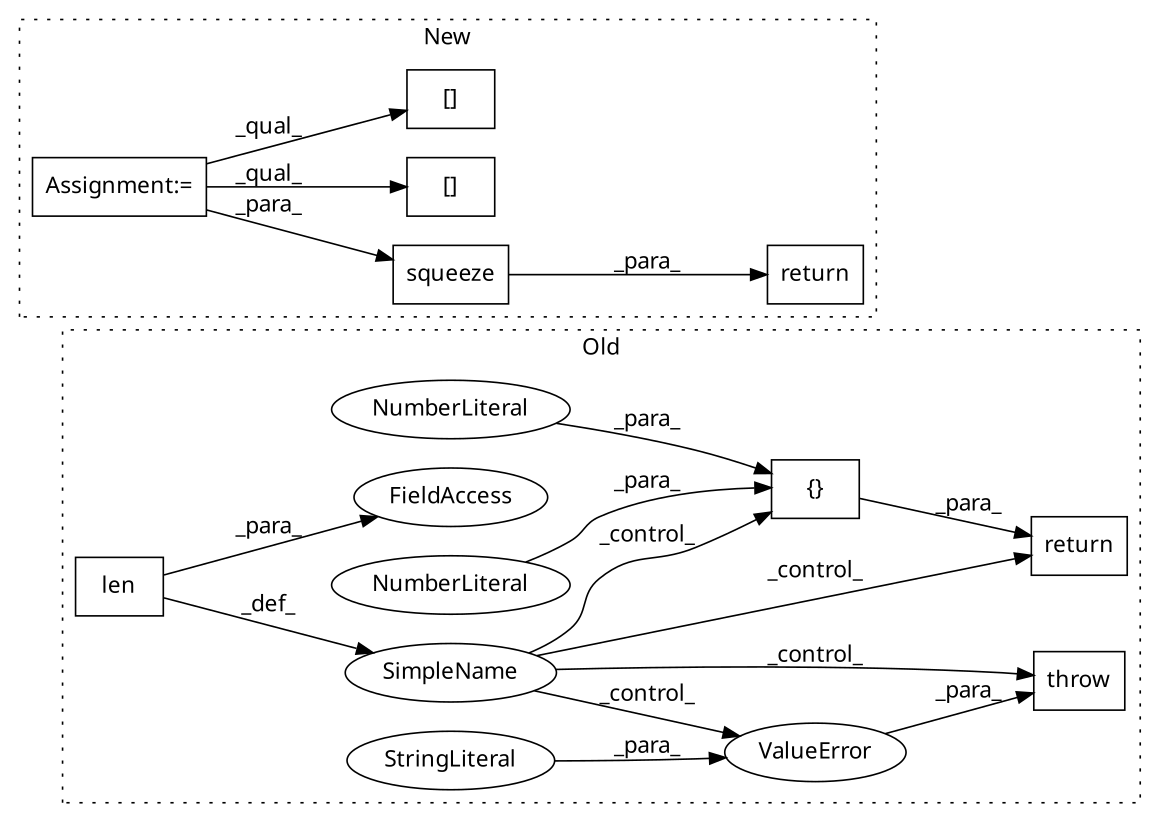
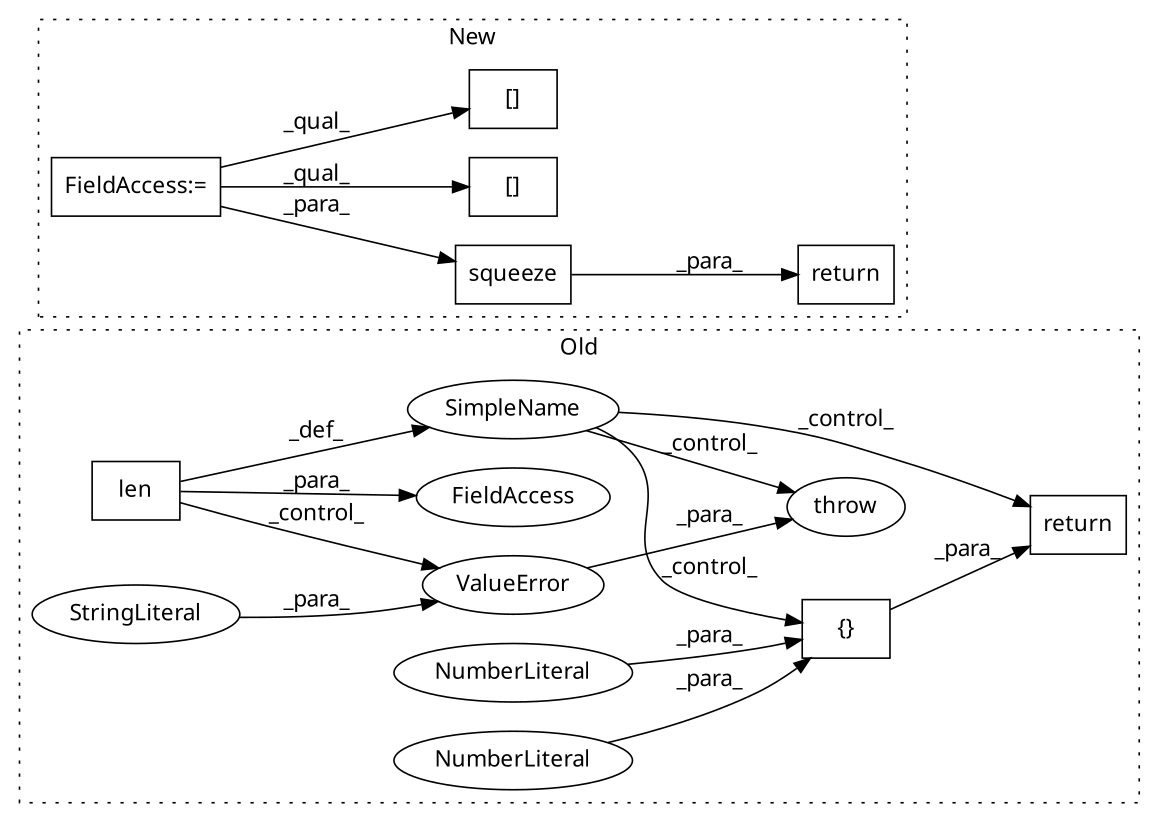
(119, 187) -> (136, 187)
(1079, 681) -> (846, 507)
(629, 712) -> (301, 535)
